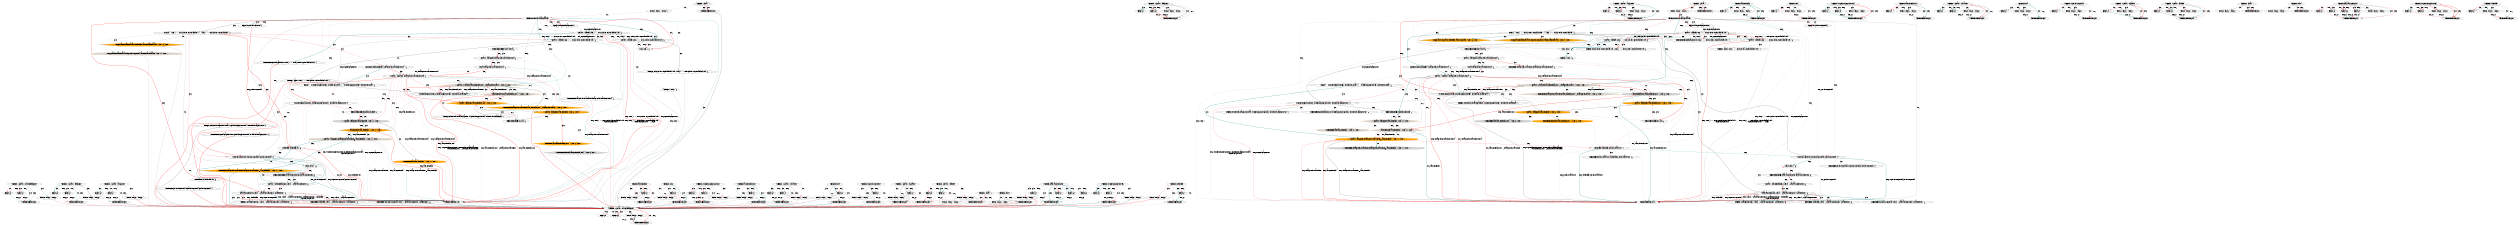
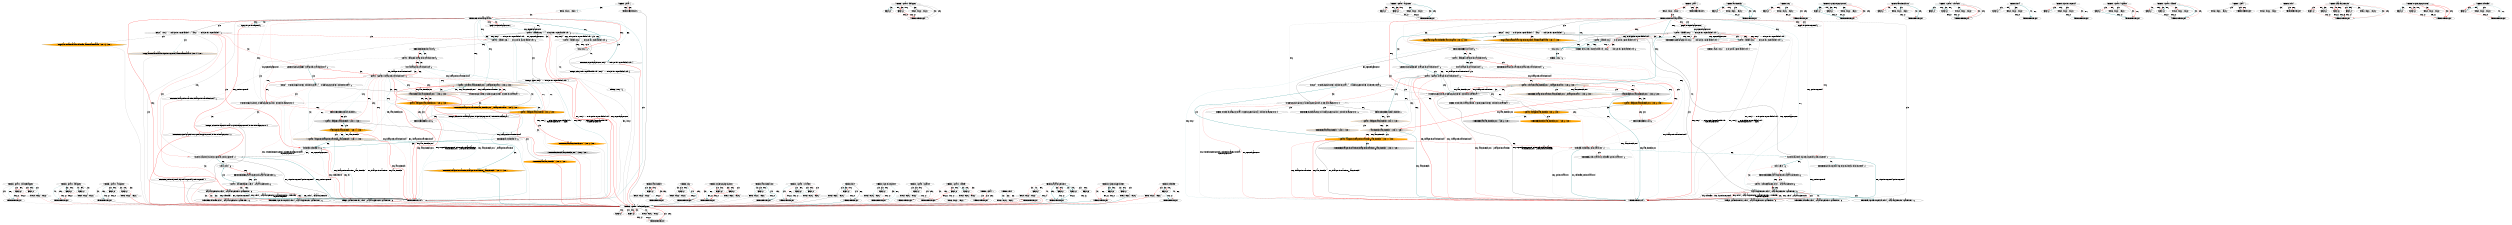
(242, 164) -> (409, 142)
